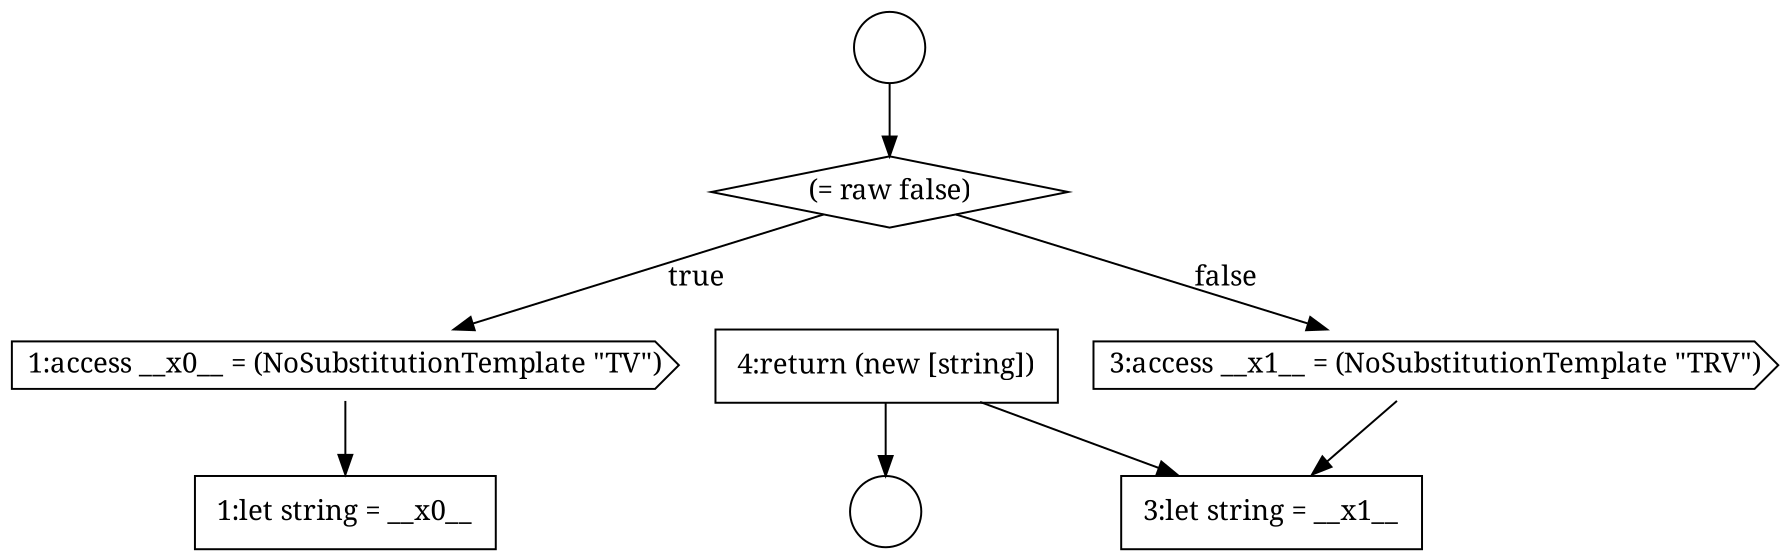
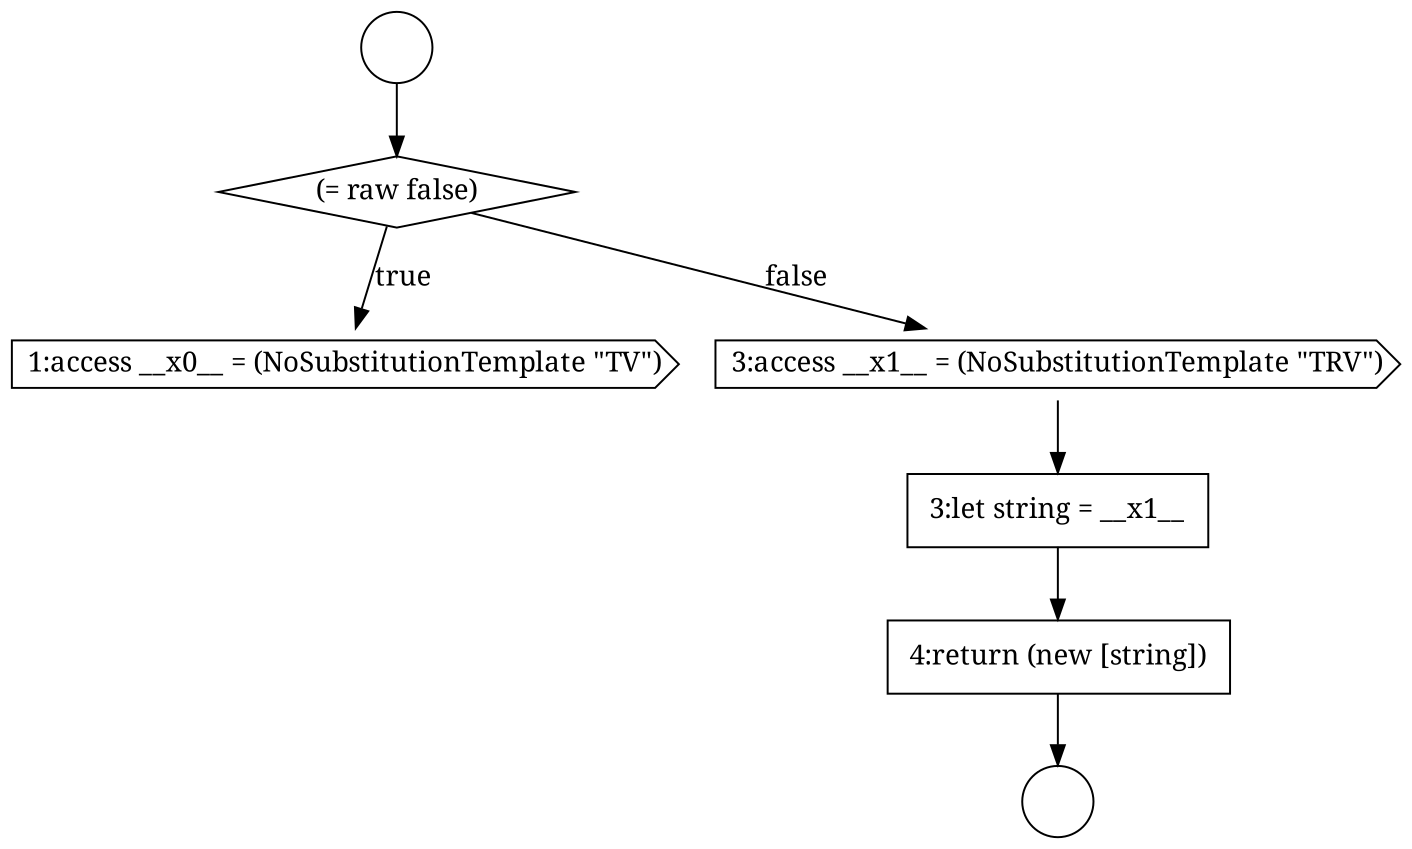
(1069, 435) -> (1058, 573)
(345, 512) -> none
